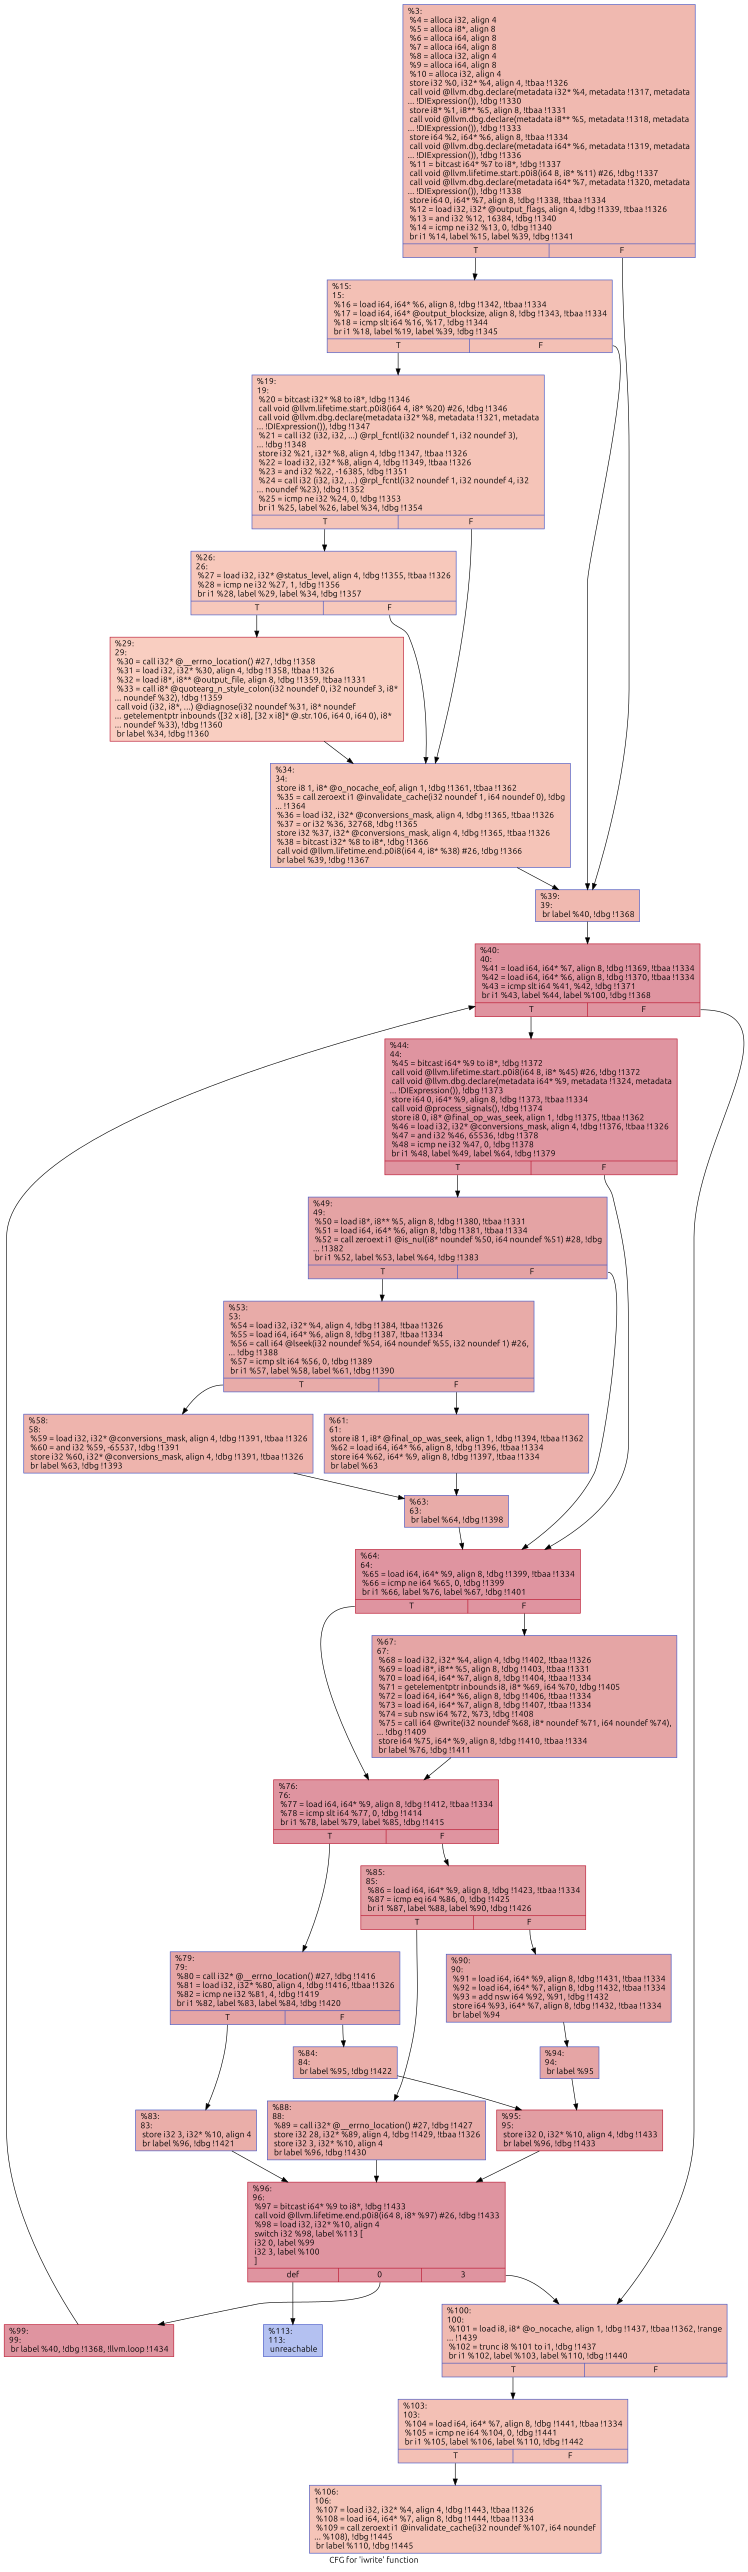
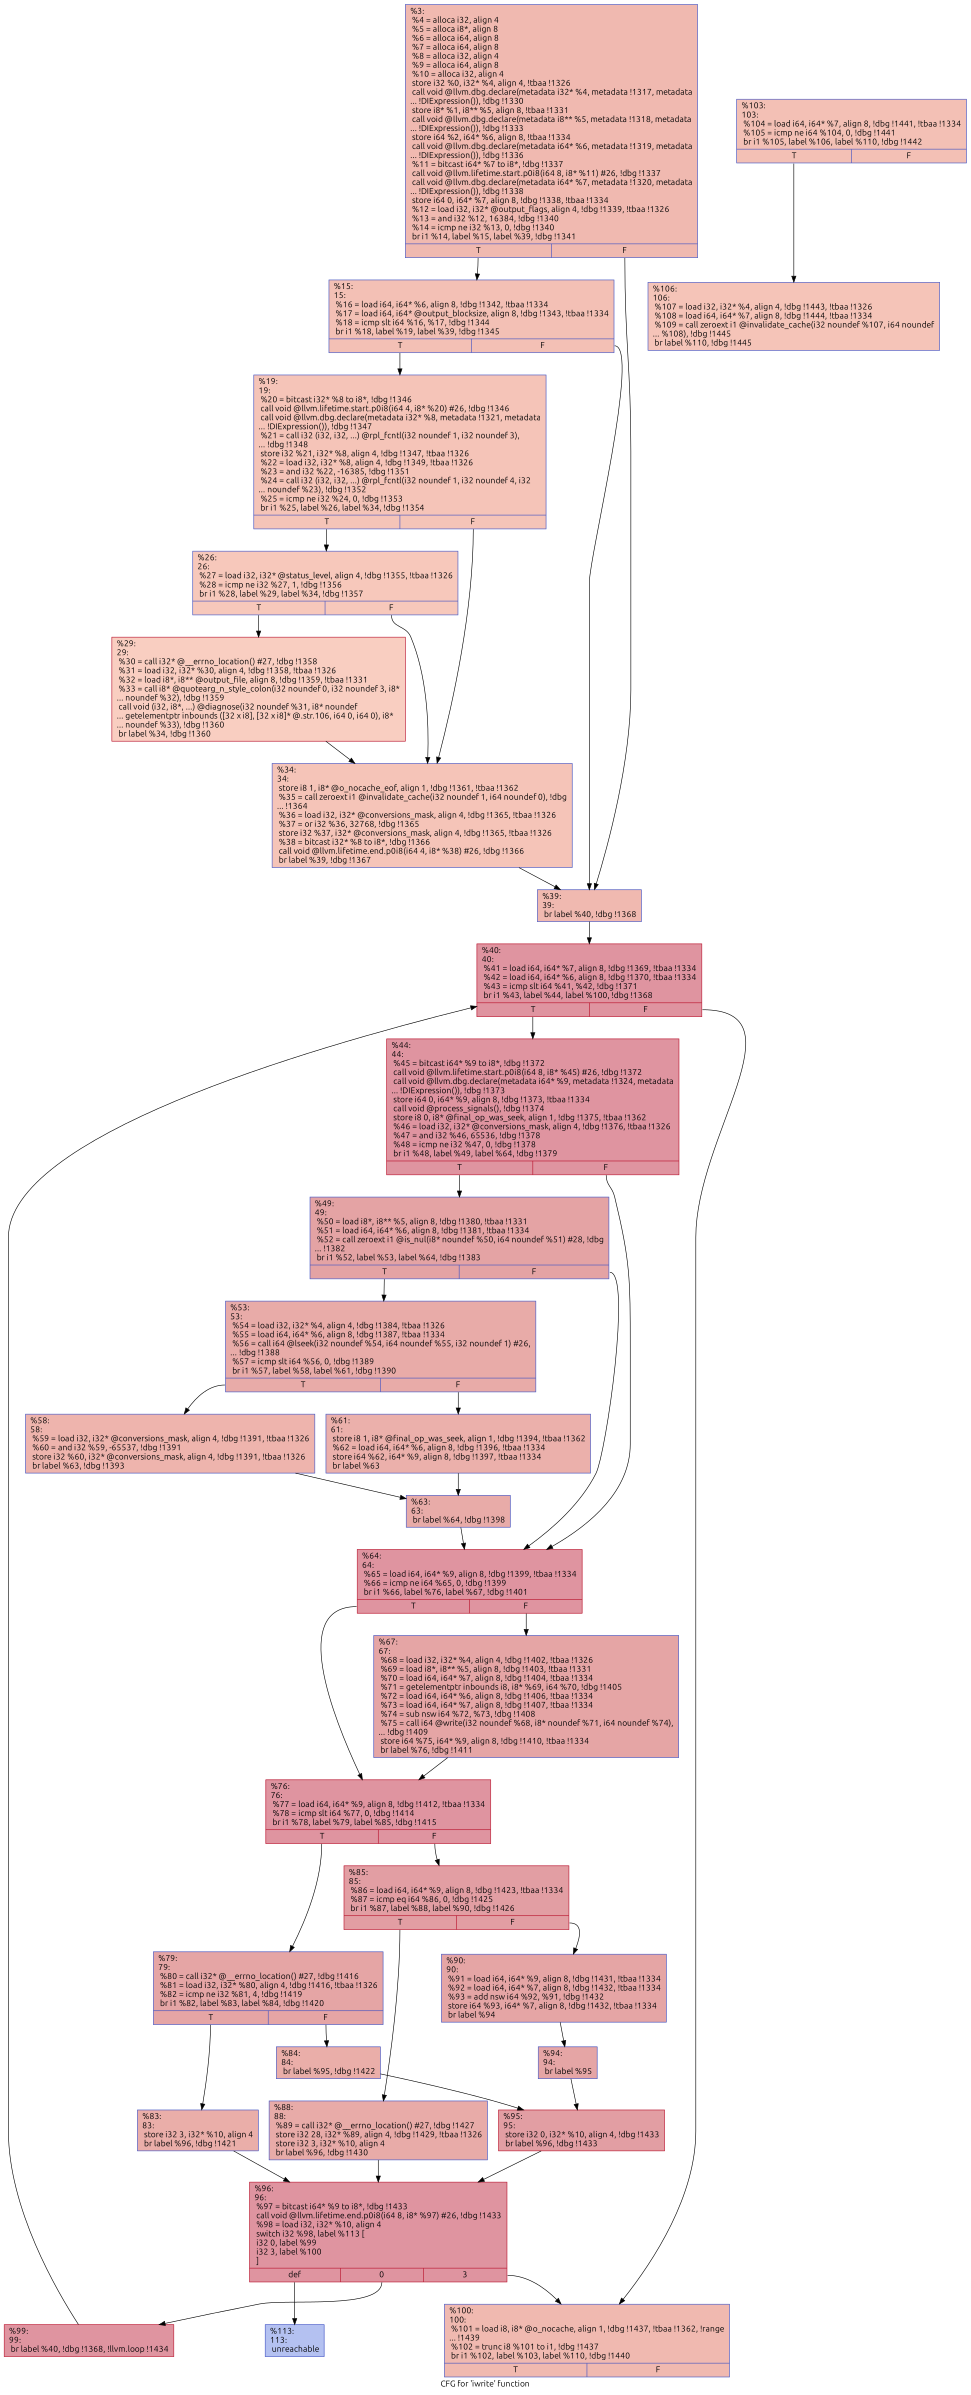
(513, 2385) -> none
